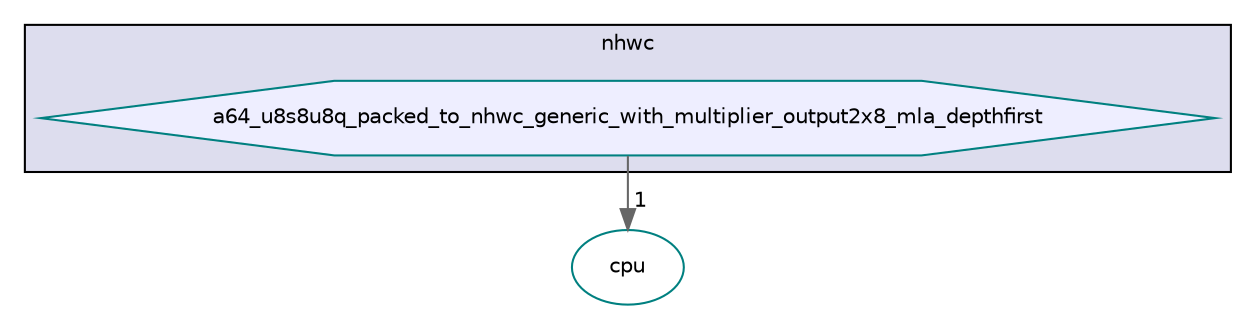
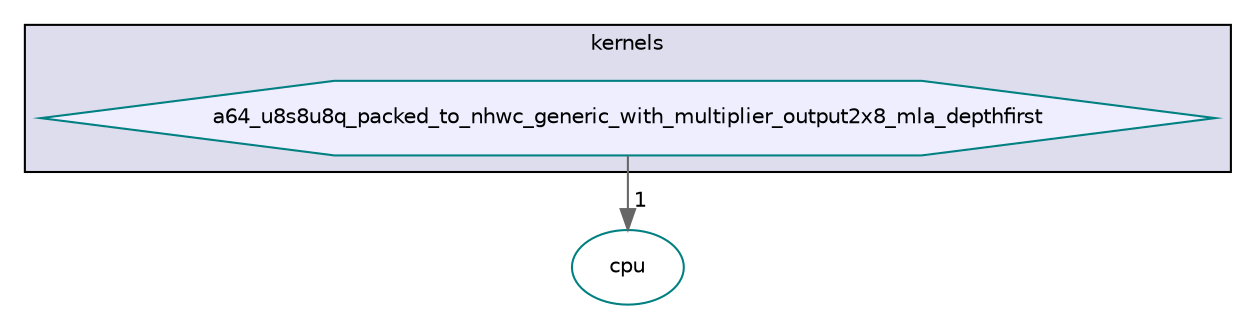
(628, 45) -> (628, 45)
